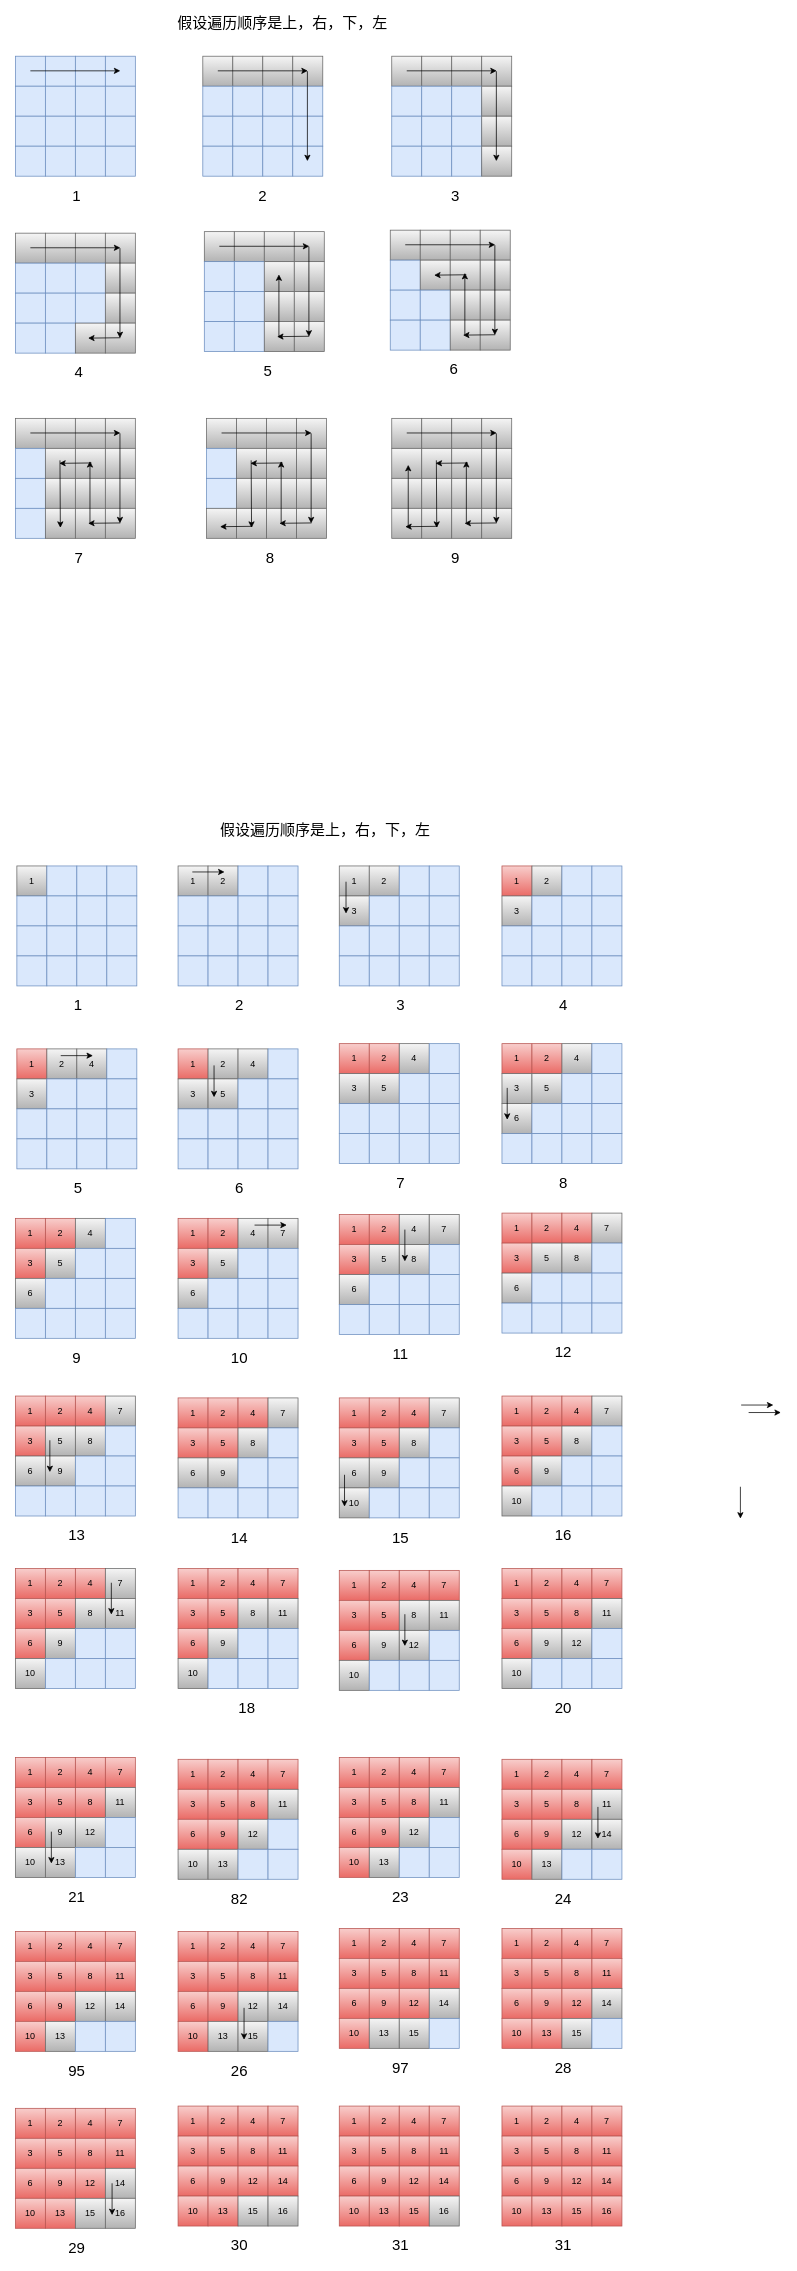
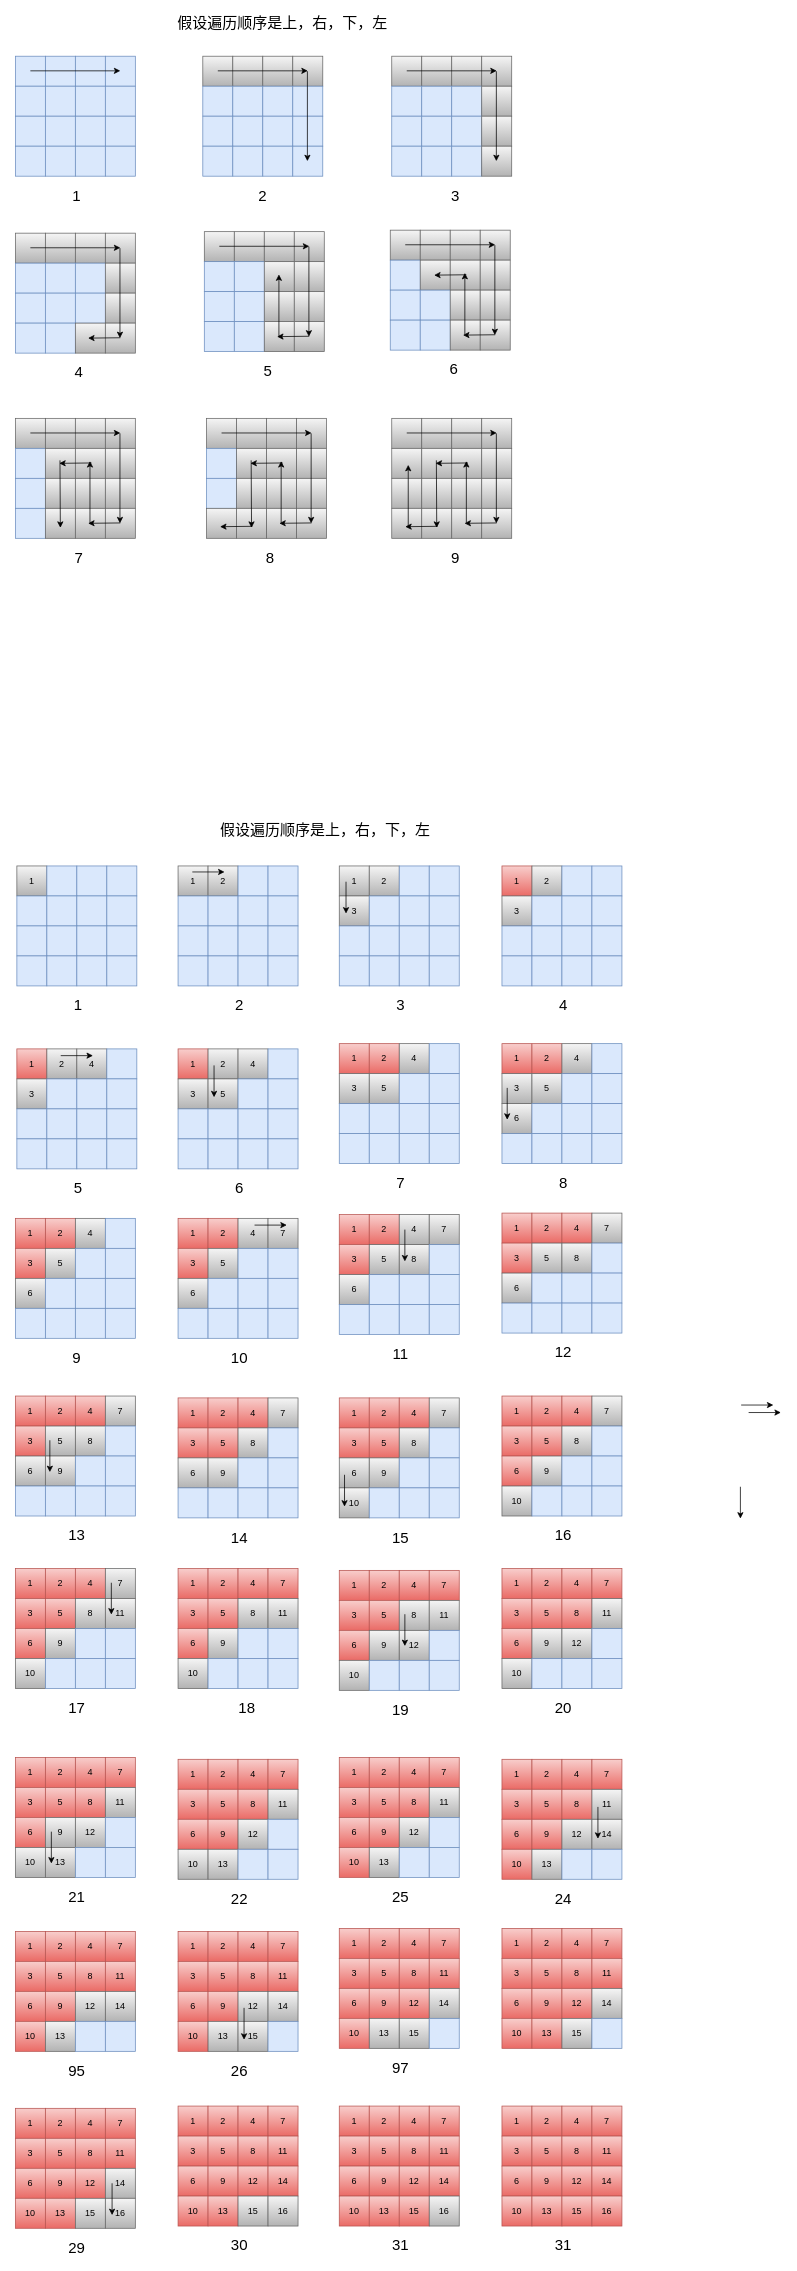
none -> (77, 1707)
none -> (401, 1709)
(401, 1896) -> (401, 1896)
(240, 1899) -> (240, 1899)
(564, 2067) -> none
